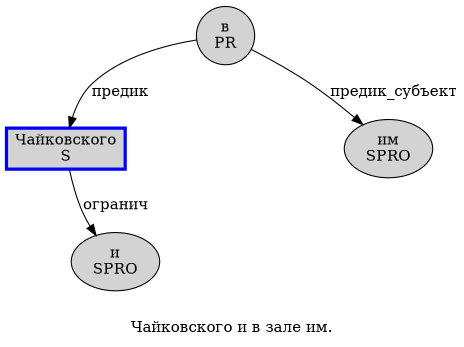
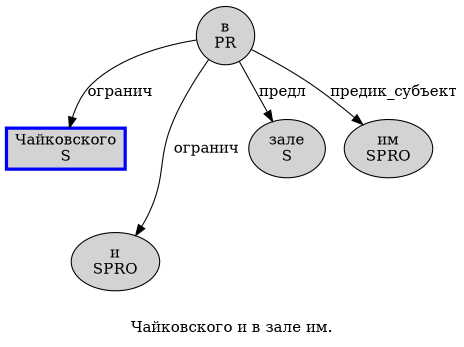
(120, 92) -> (120, 92)
none -> (287, 149)
(77, 199) -> (167, 140)
